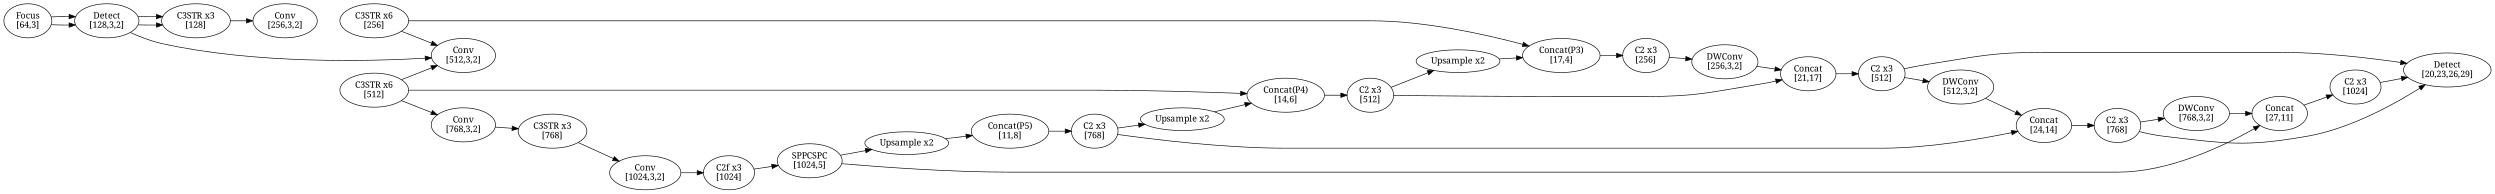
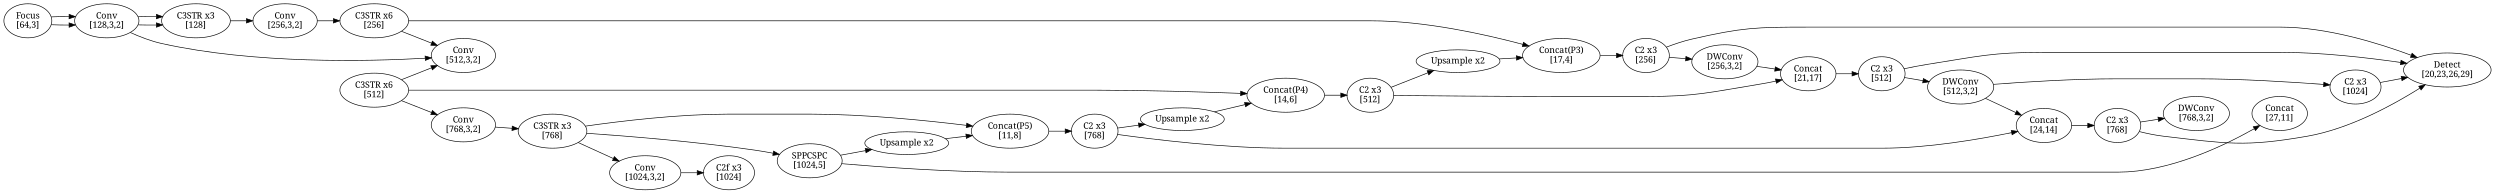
(107, 21) -> (107, 21)
none -> (325, 21)
none -> (2040, 27)
(2315, 101) -> (2159, 79)
none -> (776, 114)
(2237, 114) -> none
(763, 168) -> (680, 141)
